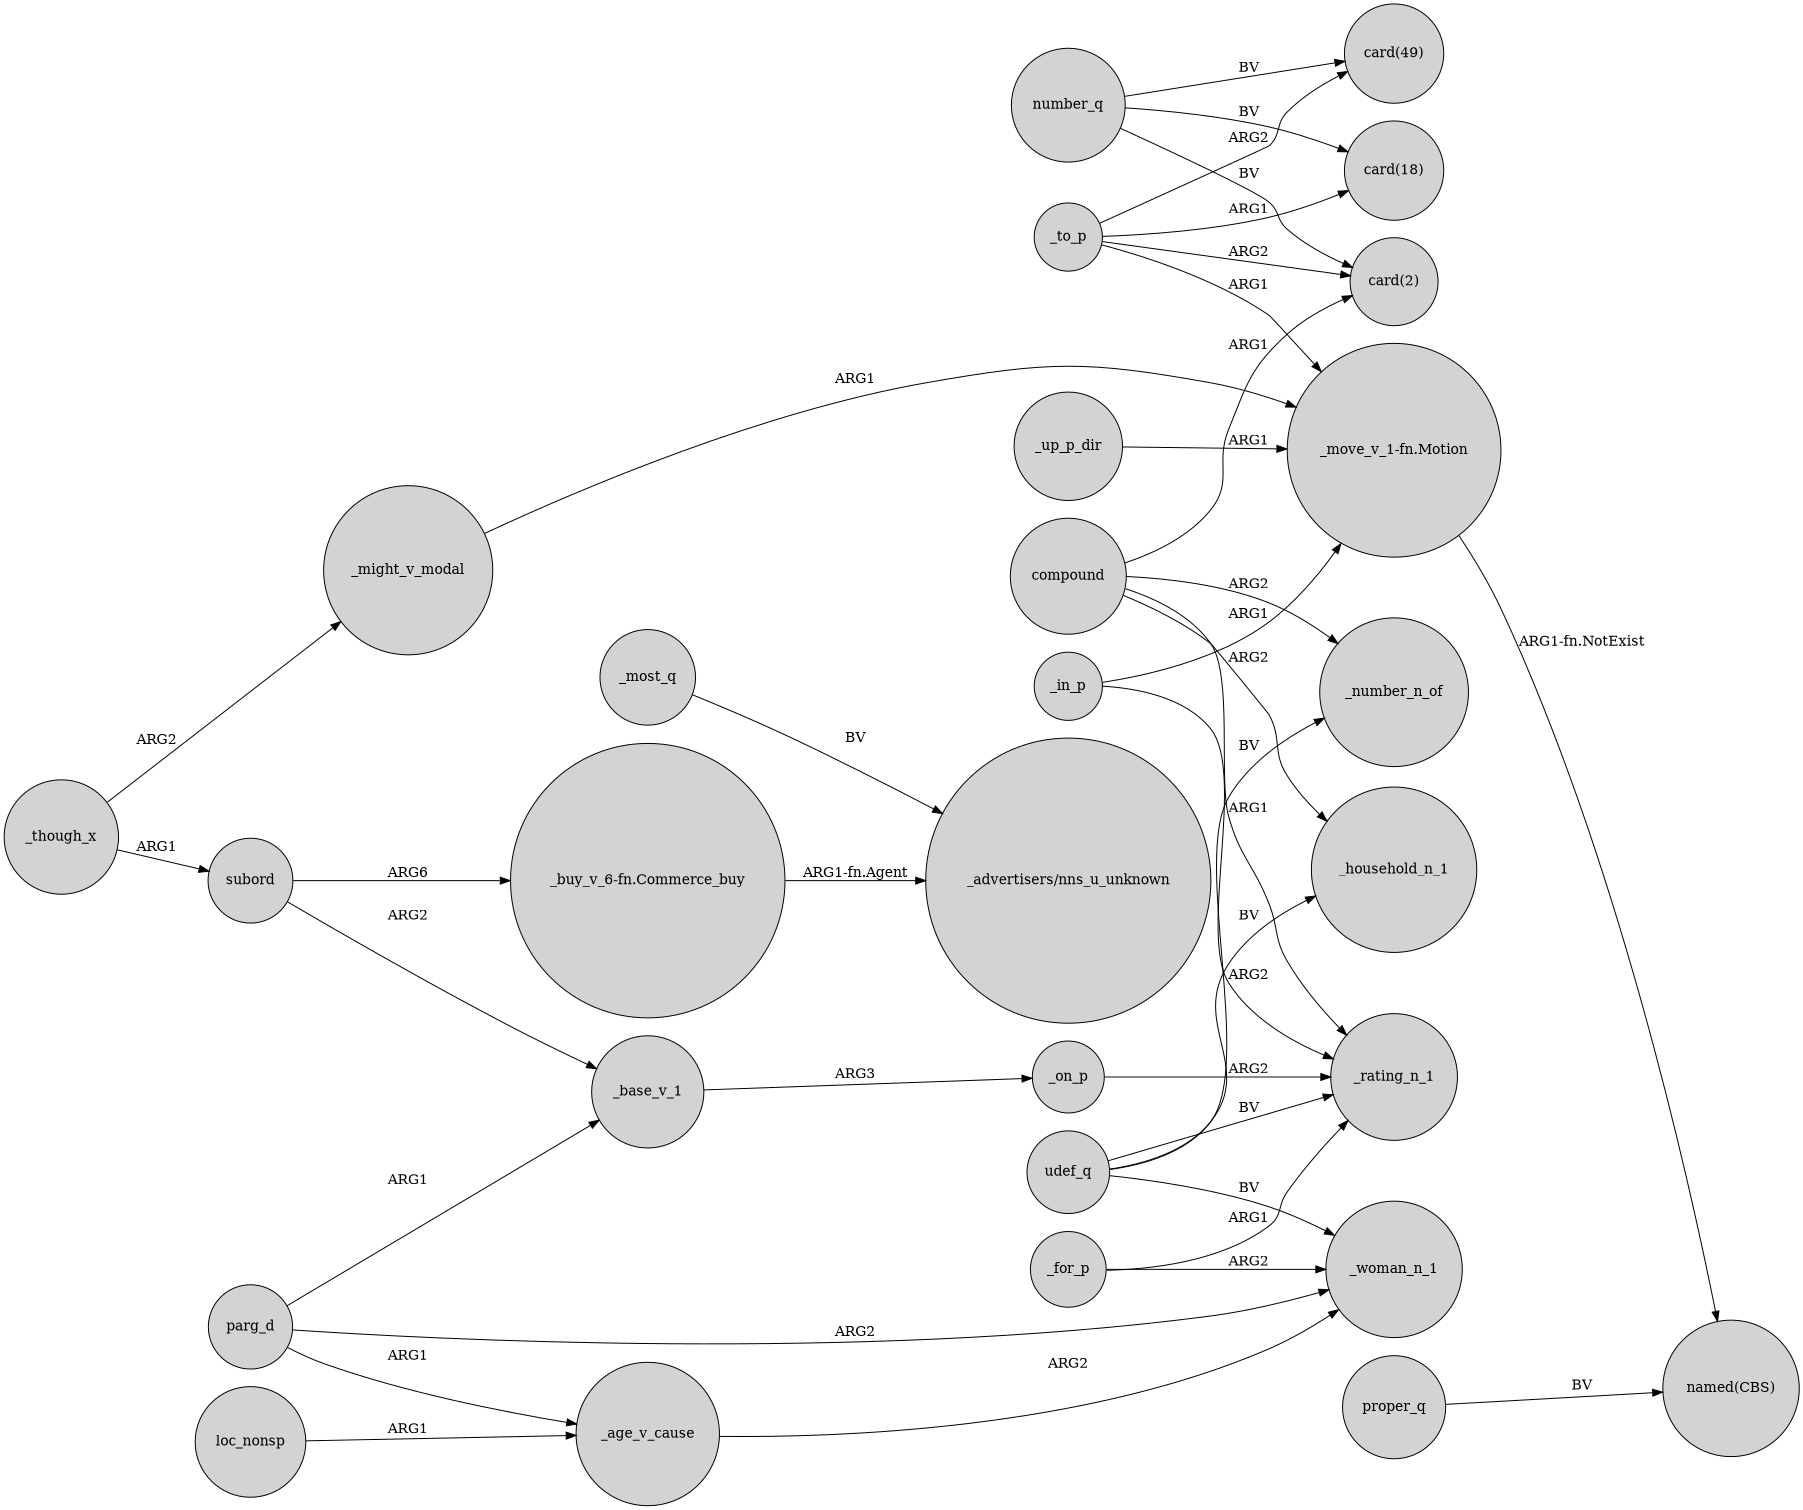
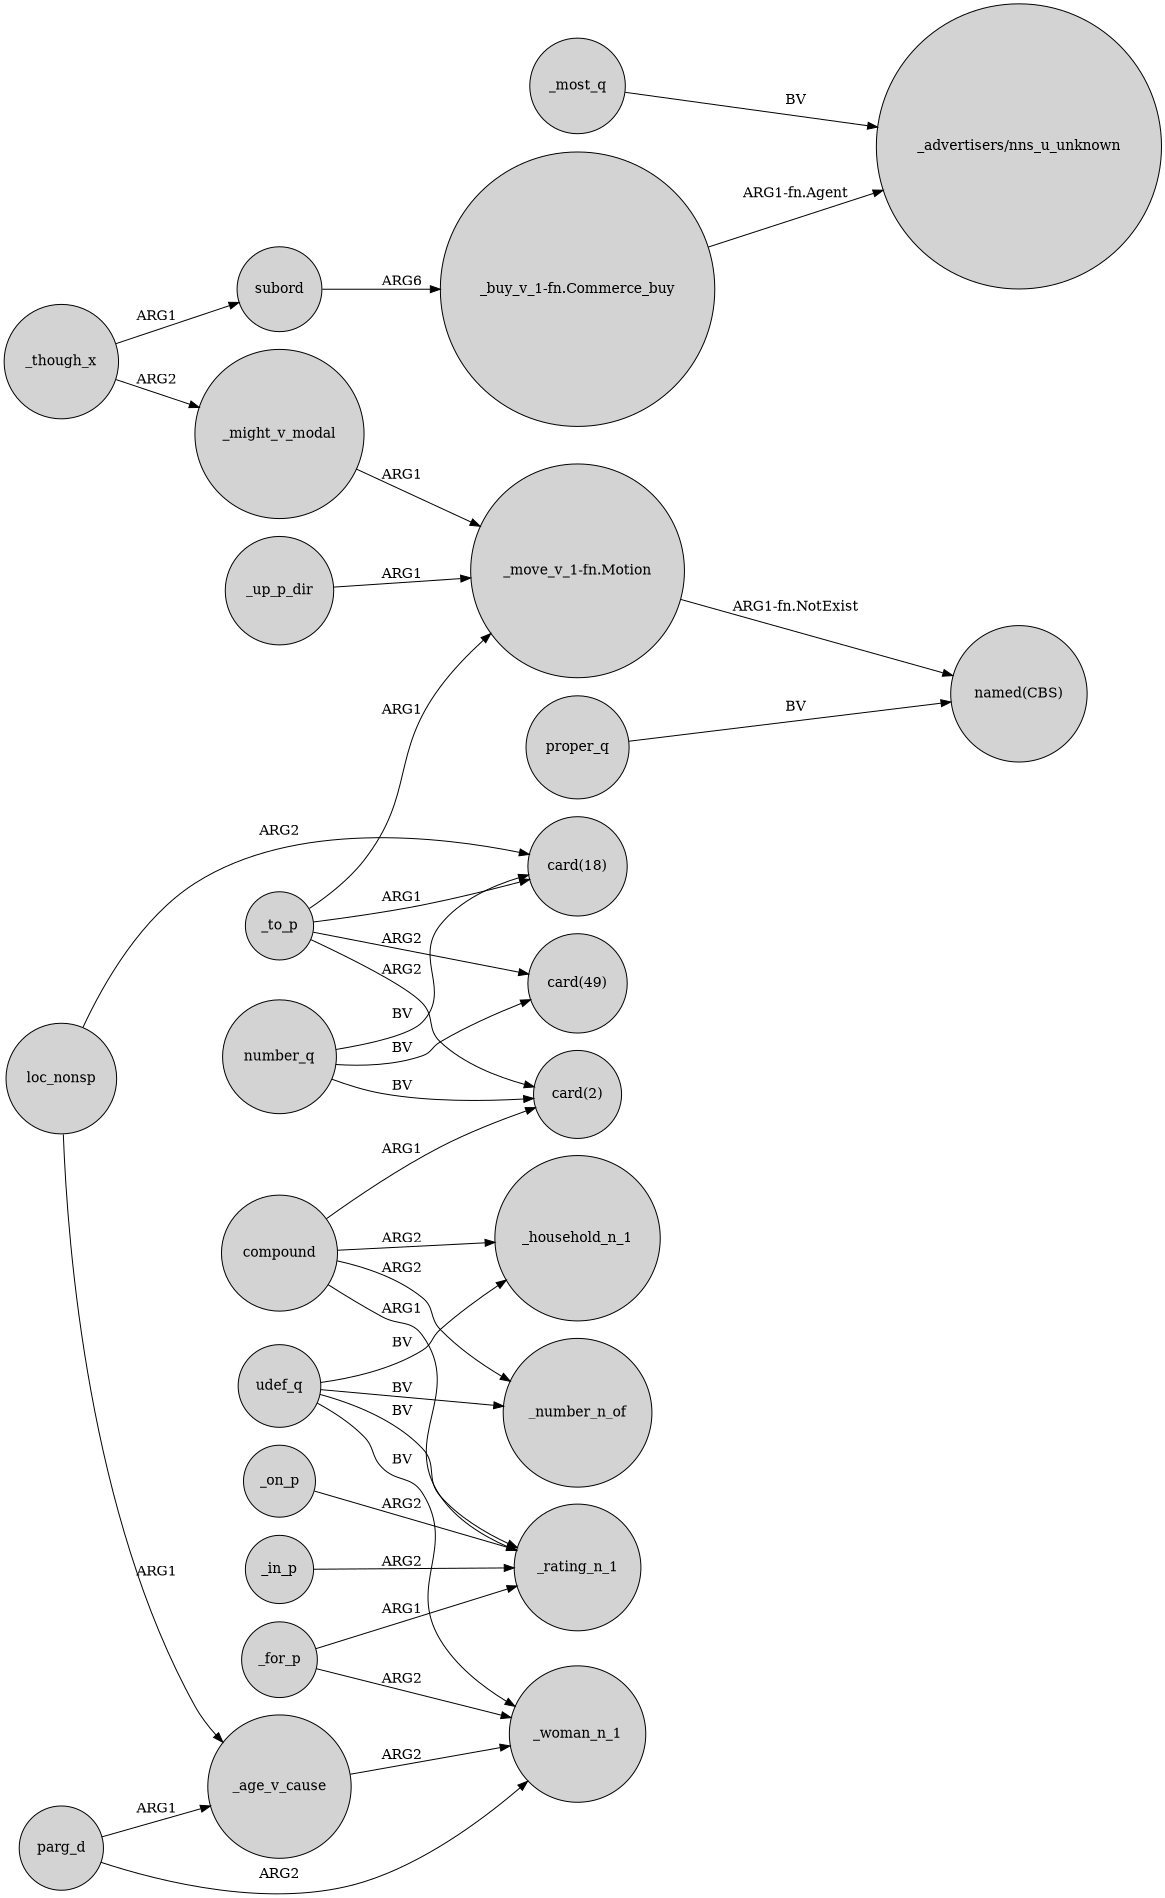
(1234, 643) -> none
none -> (263, 854)
(648, 881) -> (578, 289)
(648, 1092) -> none
